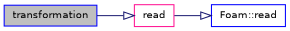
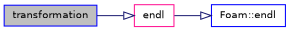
(154, 16) -> (154, 16)
(248, 16) -> (248, 16)
